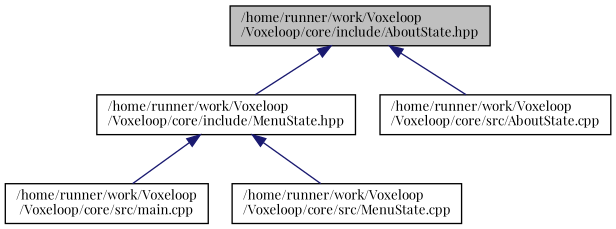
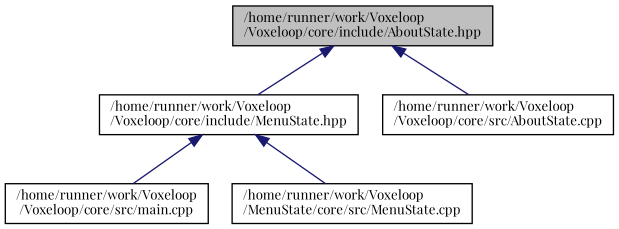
(347, 204) -> (352, 204)
